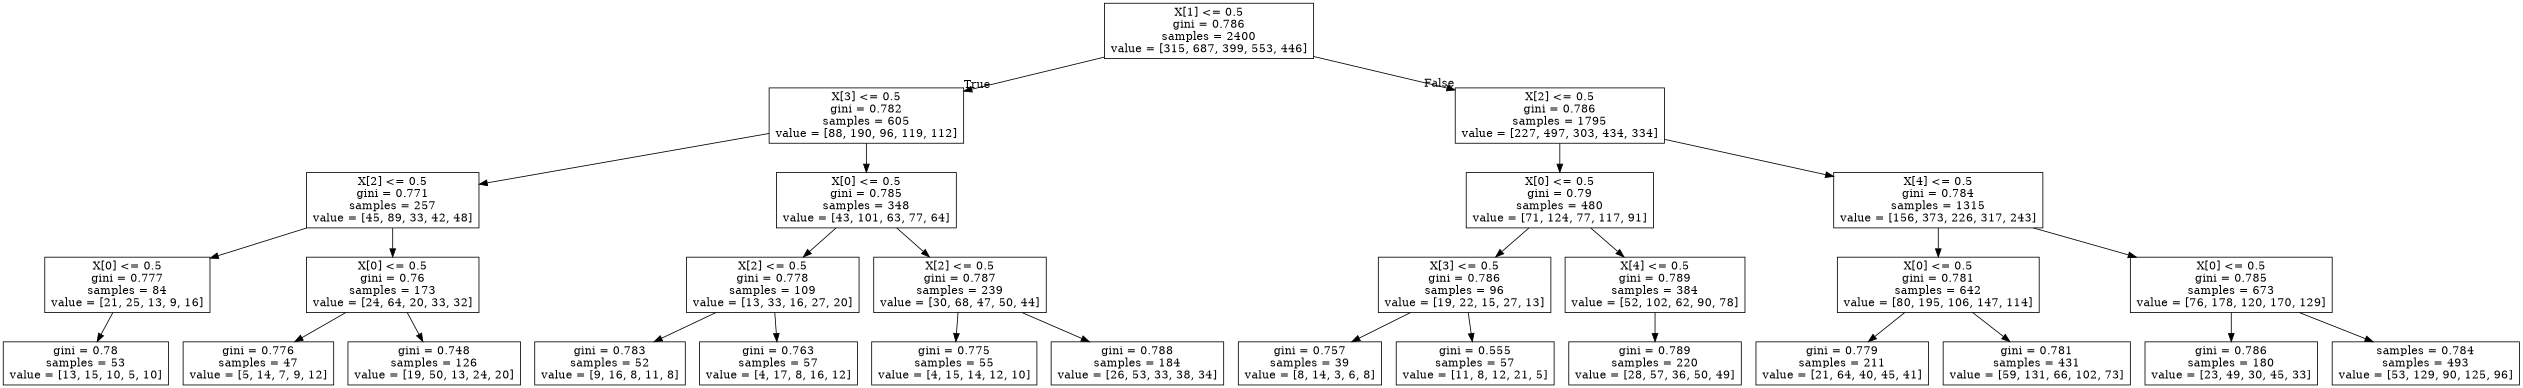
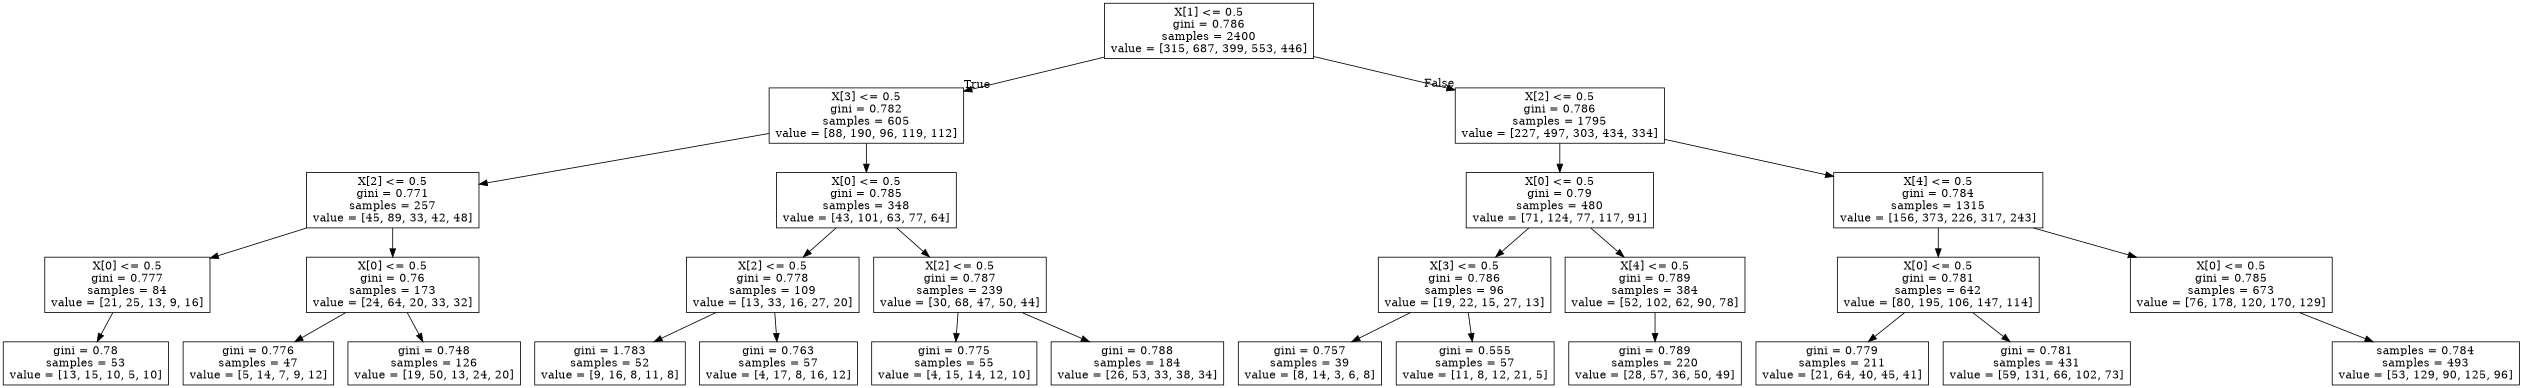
(610, 363) -> (610, 363)
(2231, 363) -> none
